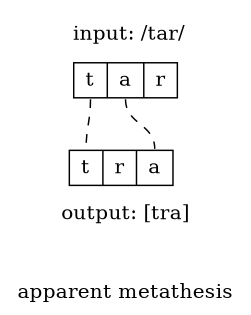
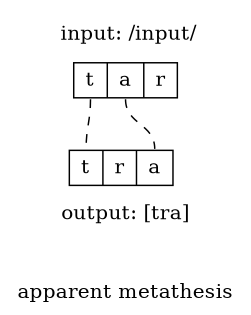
(129, 34) -> (129, 34)
